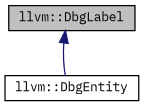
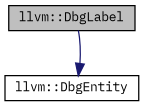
(64, 60) -> (80, 47)
